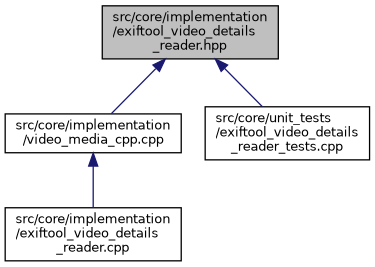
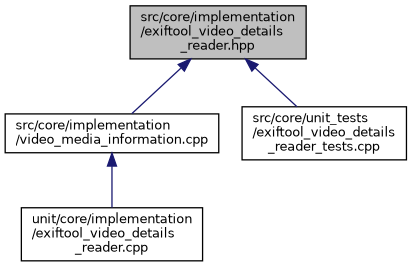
(93, 133) -> (112, 133)
(93, 234) -> (112, 234)
